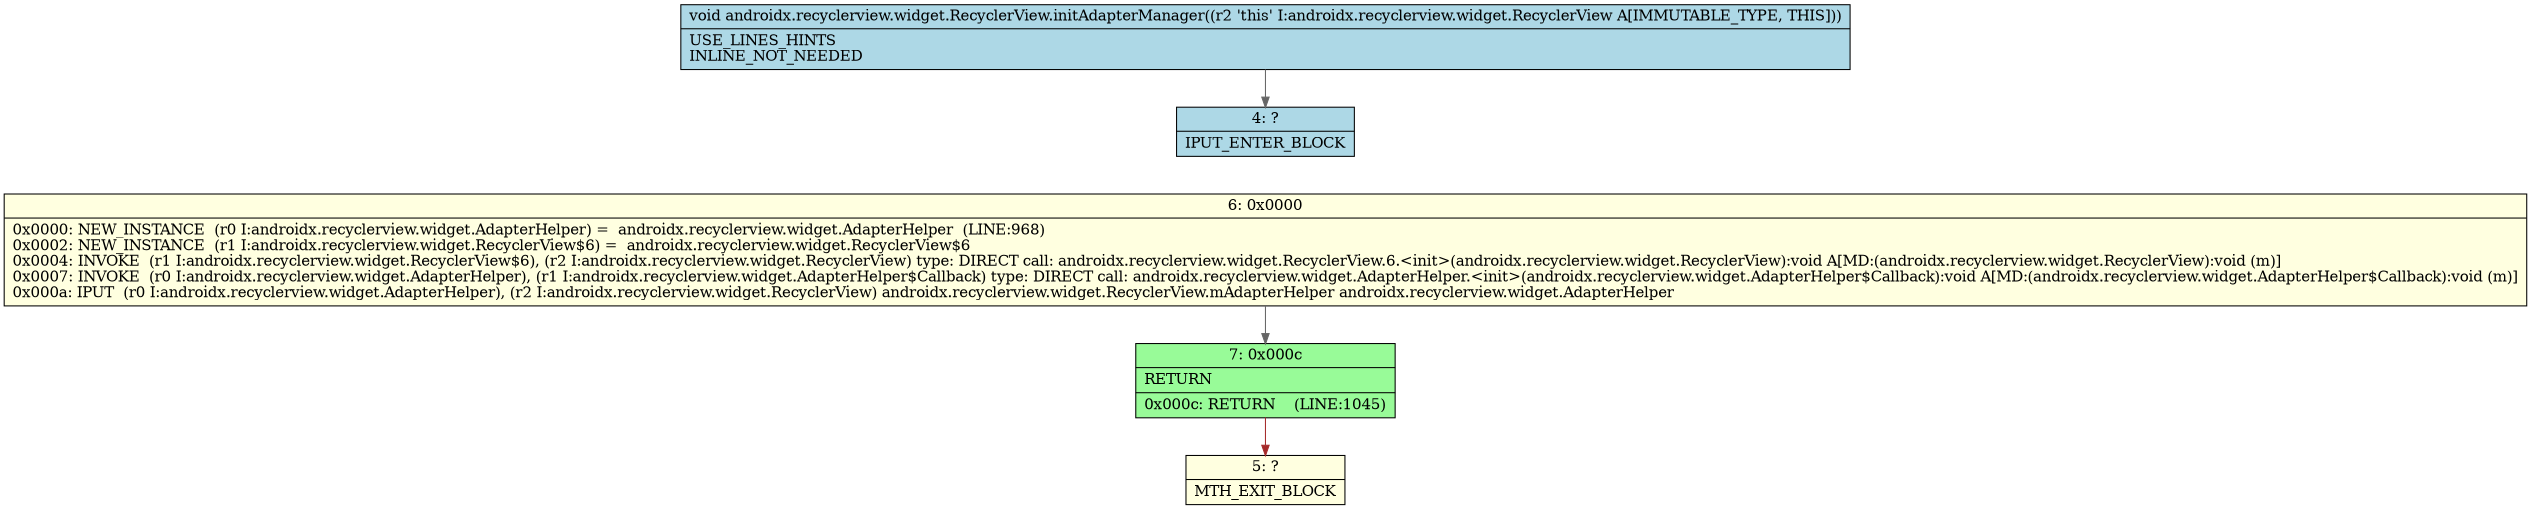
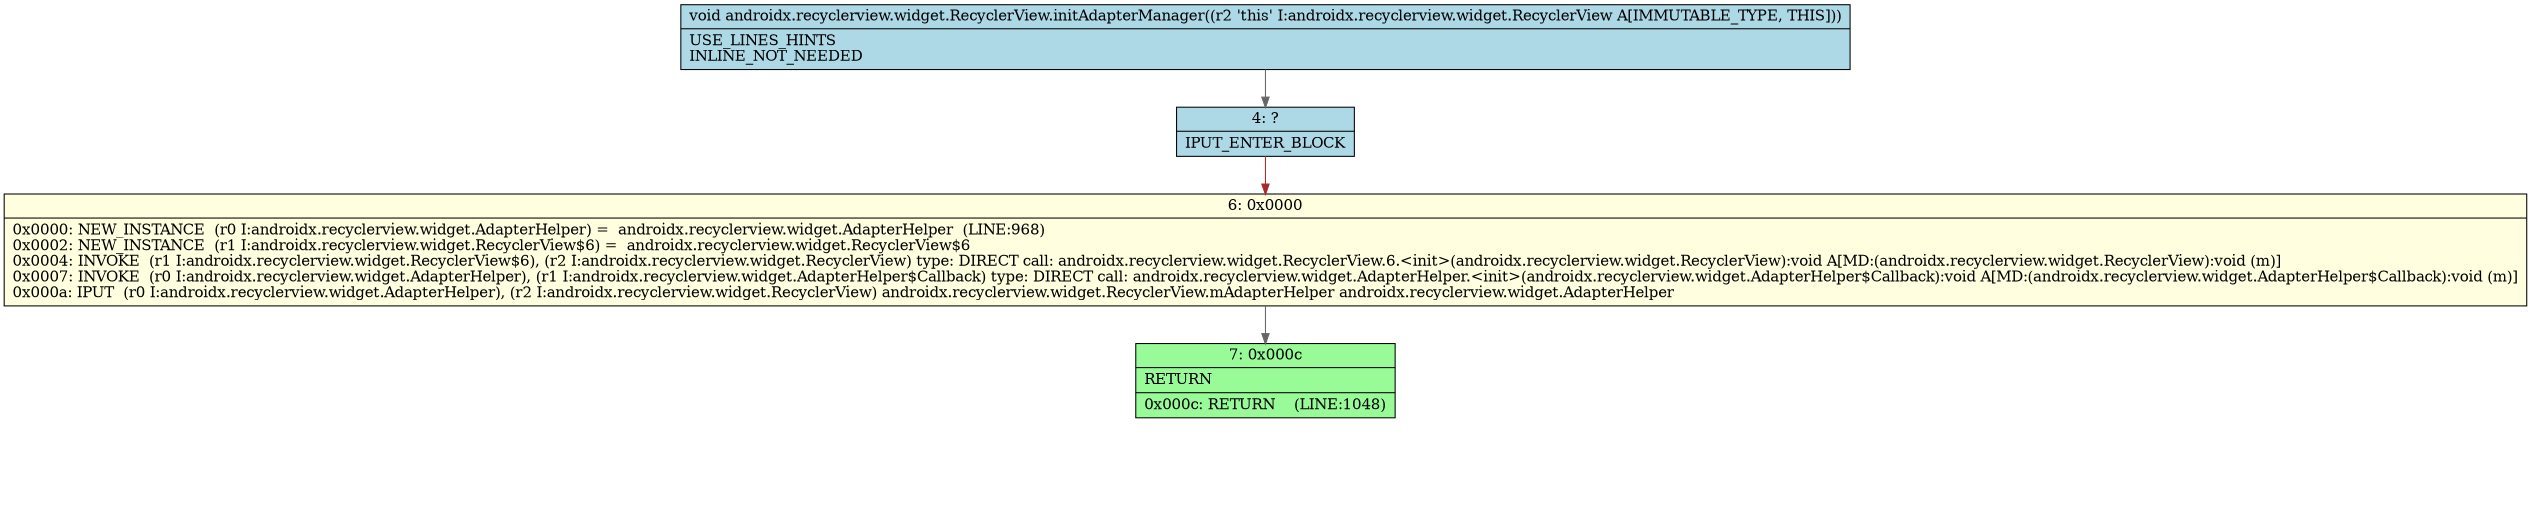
none -> (1265, 170)
(1265, 405) -> (1265, 405)
(1265, 480) -> none
